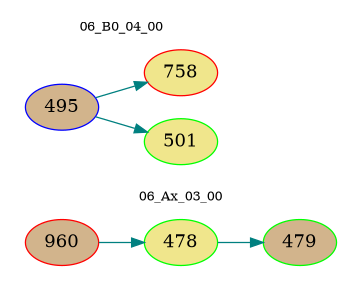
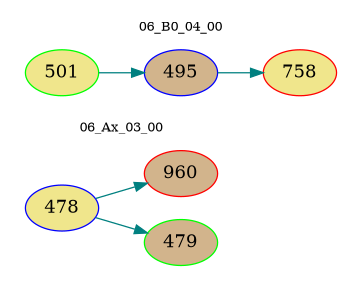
(115, 123) -> (115, 73)
(115, 243) -> (115, 193)
(181, 243) -> (62, 208)
